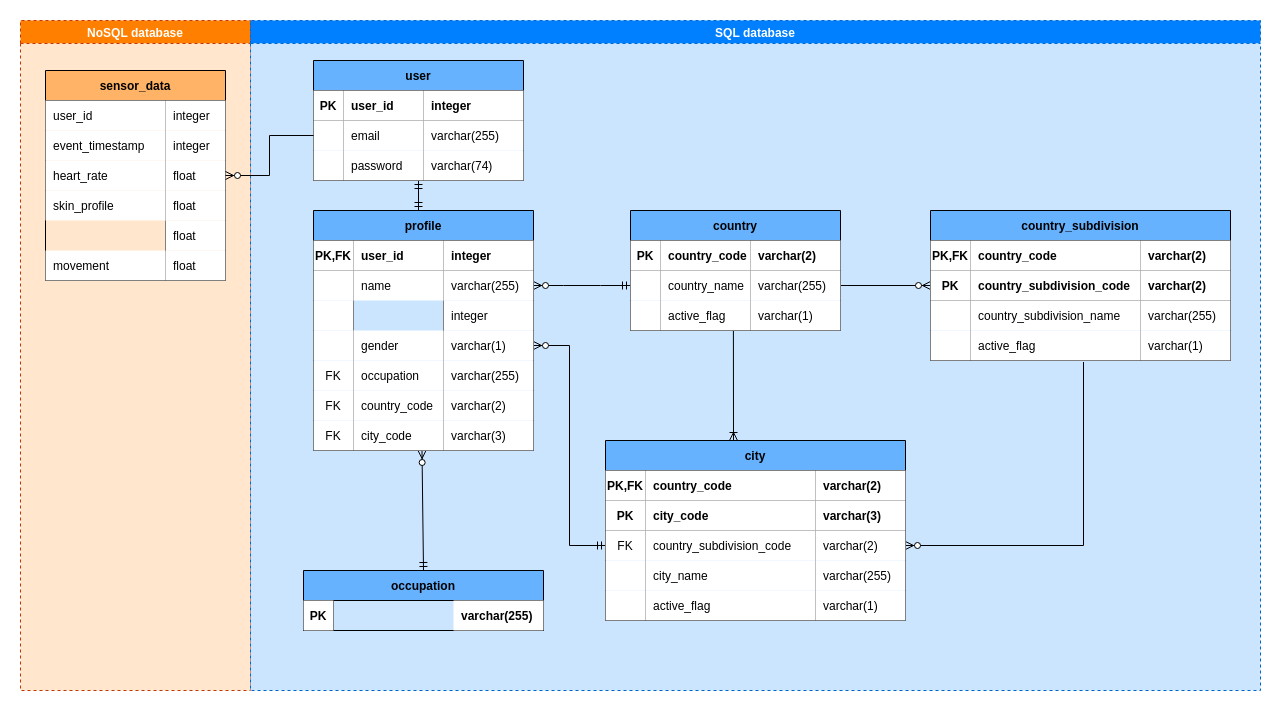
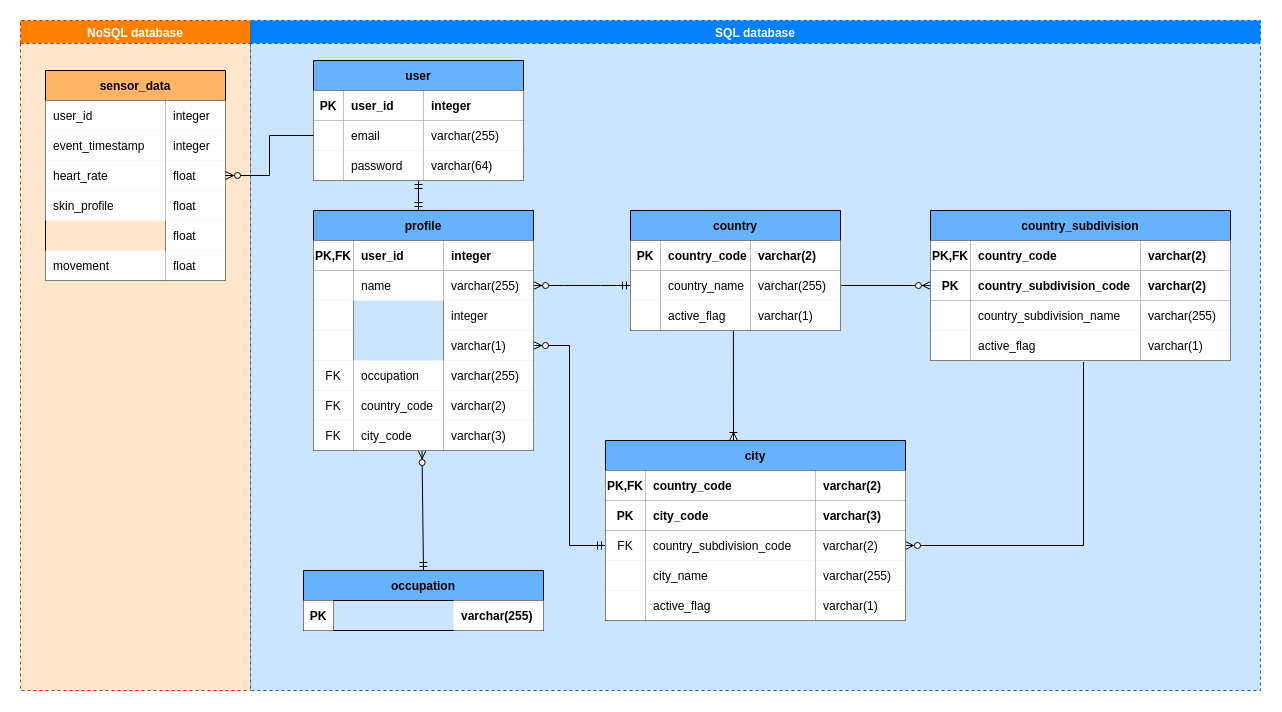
(468, 166) -> (468, 166)
(399, 346) -> none
